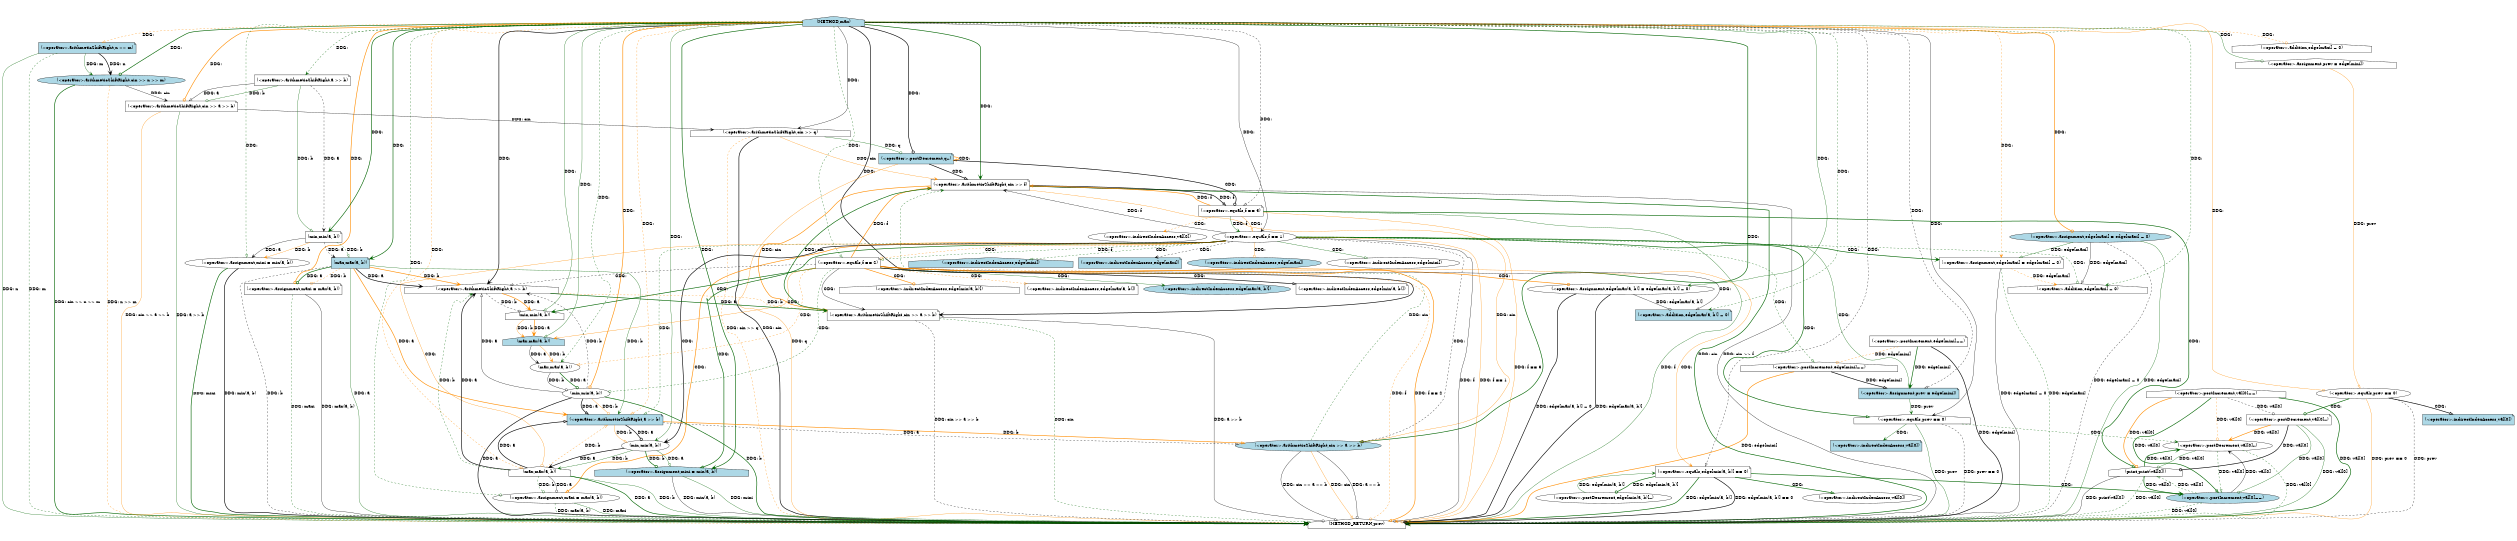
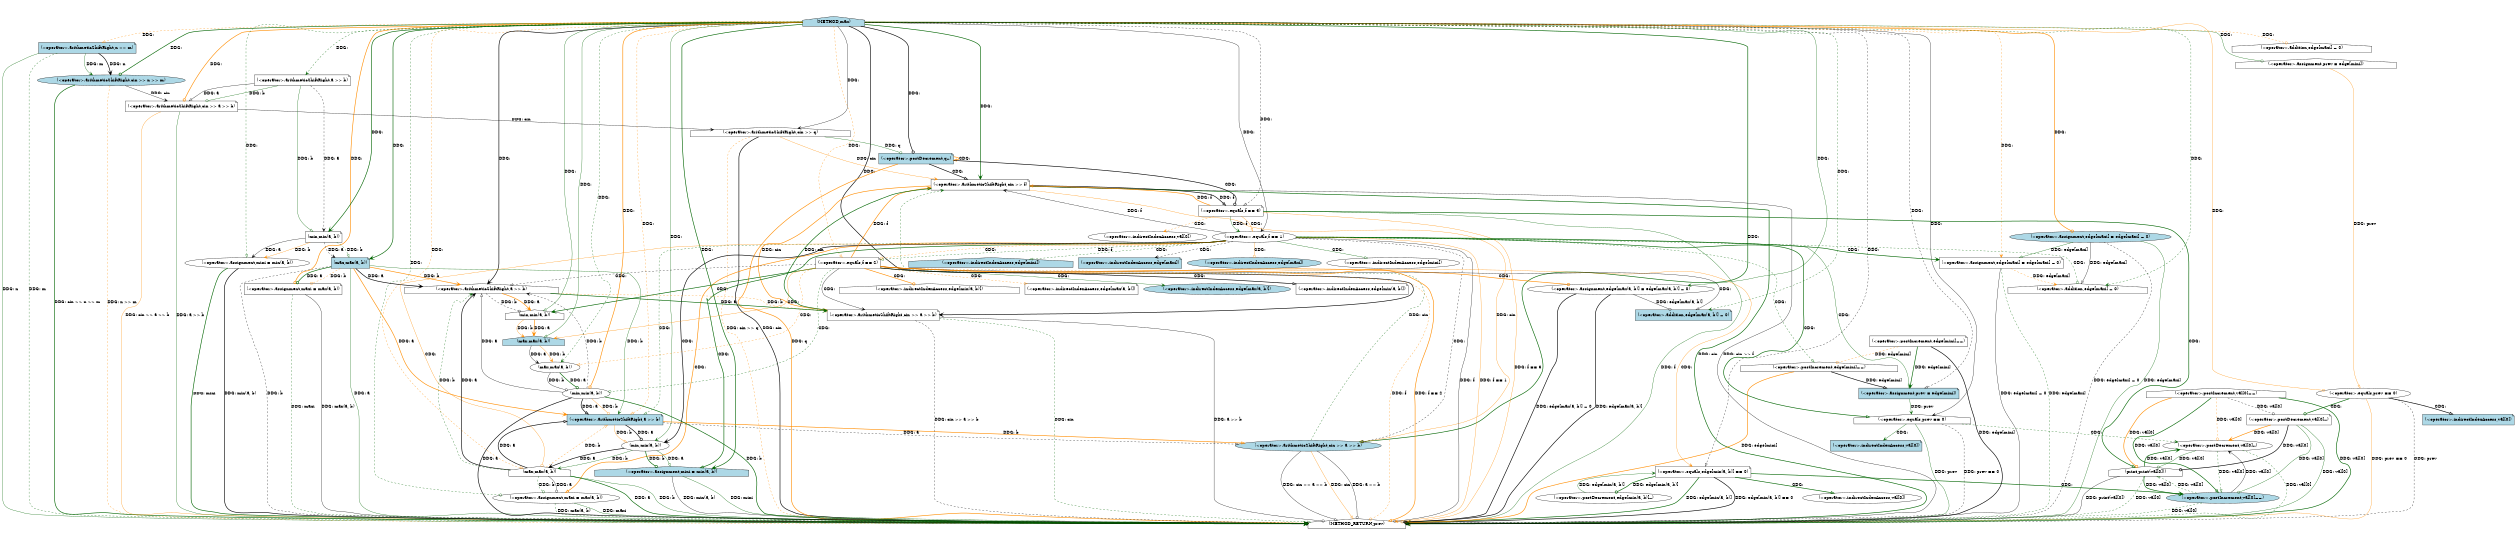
(844, 145) -> (844, 145)
(796, 508) -> (796, 508)
